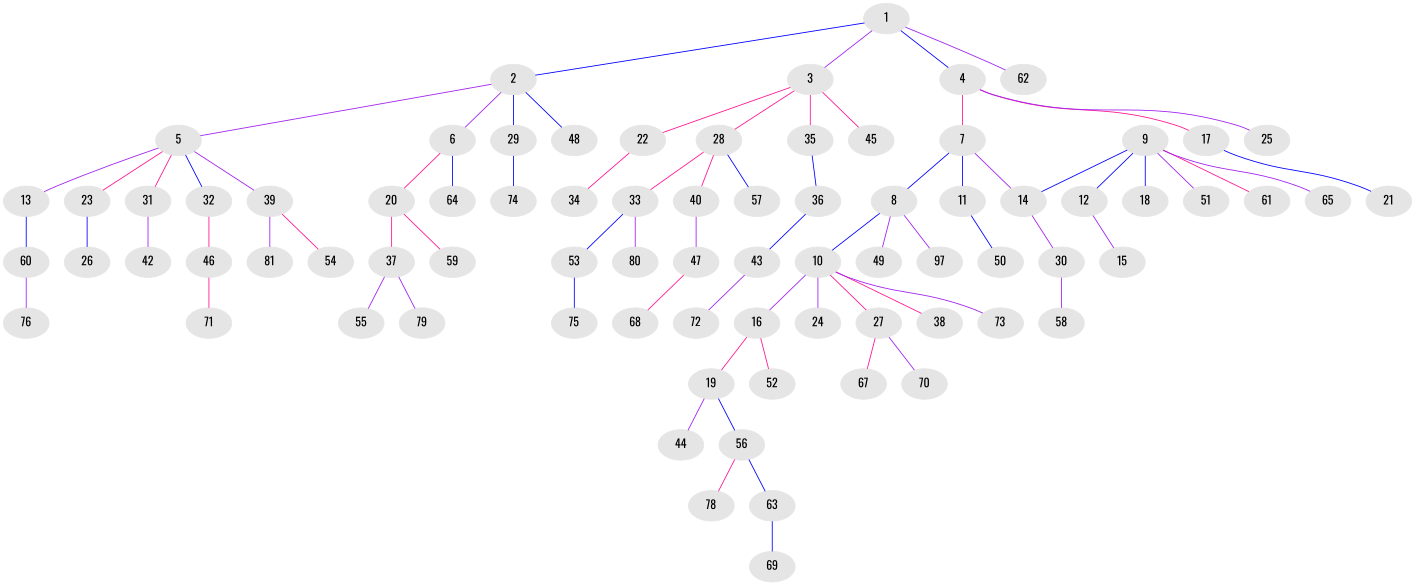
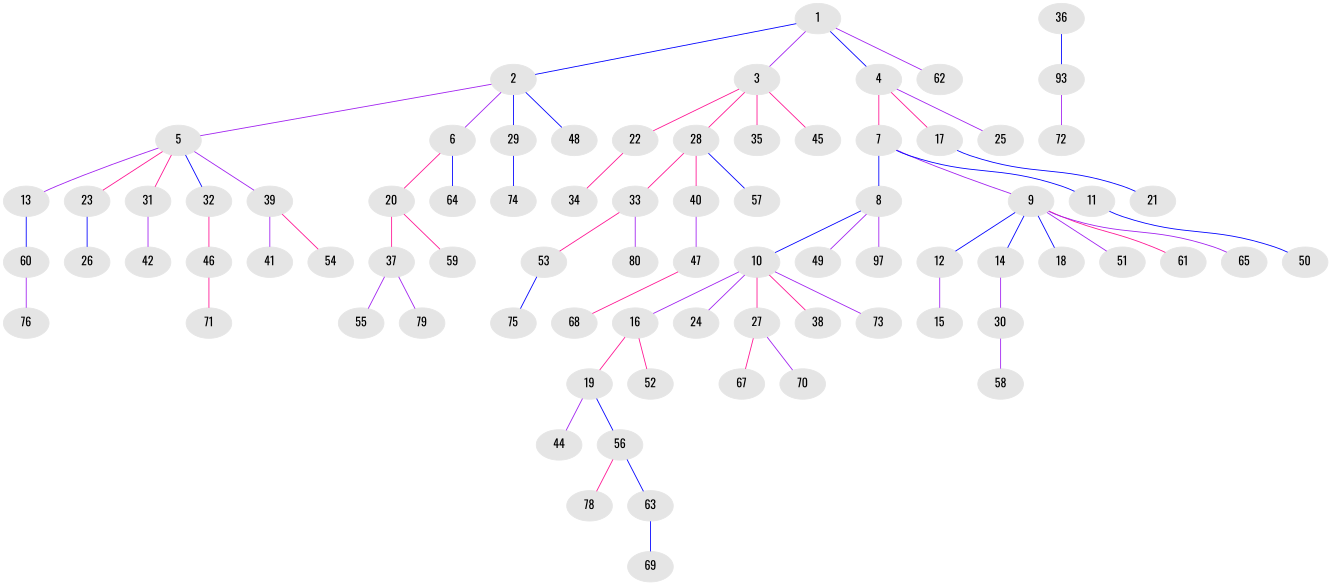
(814, 171) -> none
(993, 171) -> (953, 173)
(605, 232) -> (589, 232)
(270, 262) -> (270, 262)
(757, 262) -> (1062, 80)
